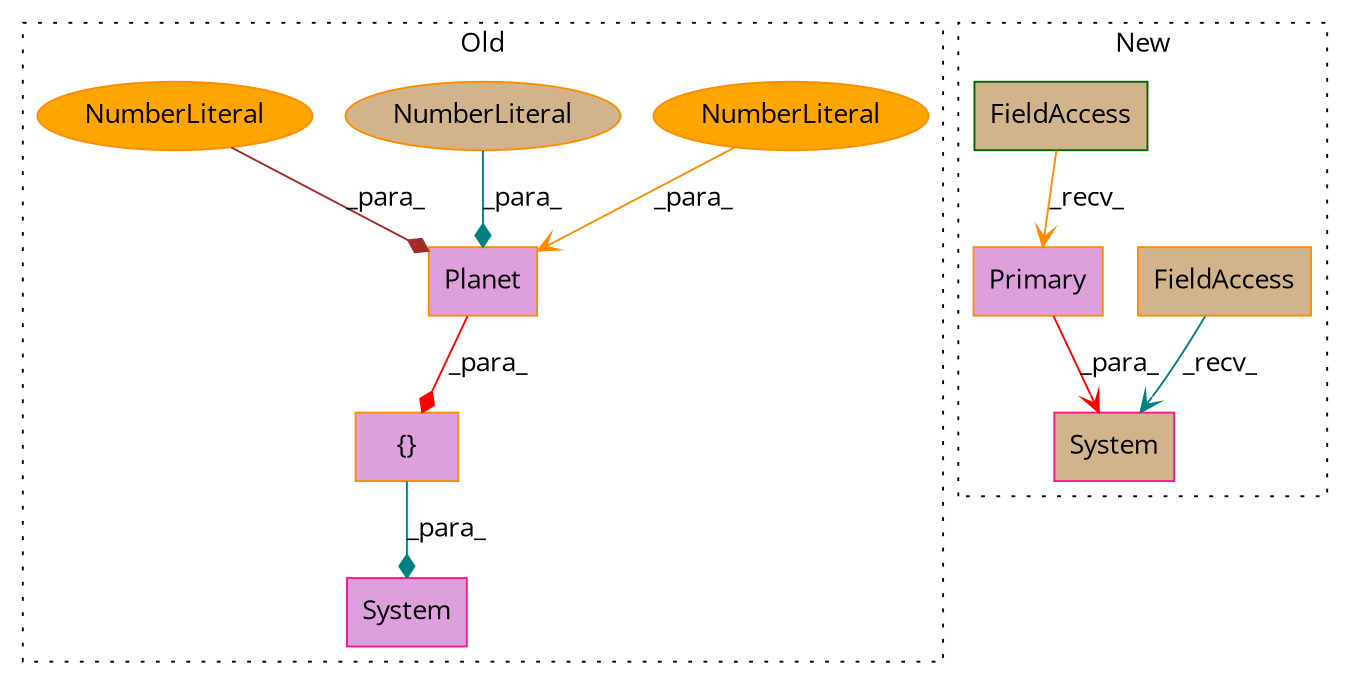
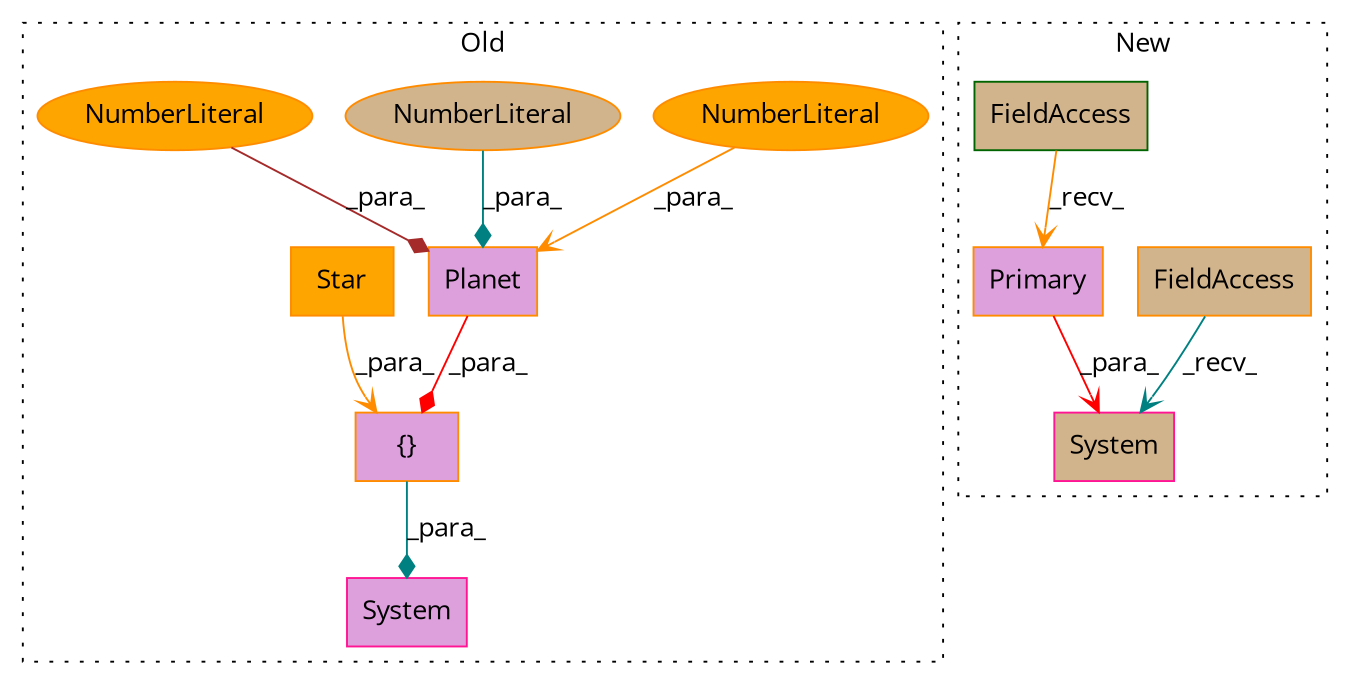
none -> (342, 281)
